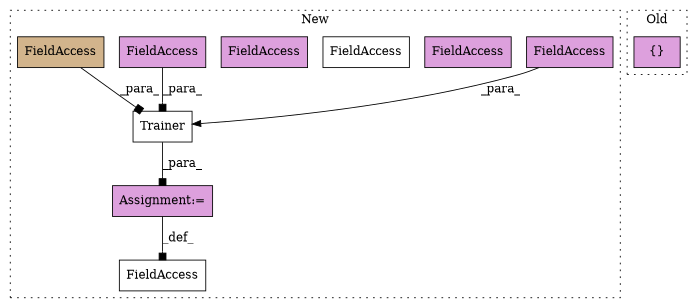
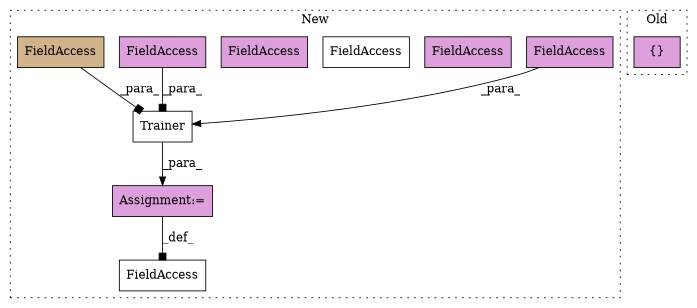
(163, 160) -> (163, 160)
